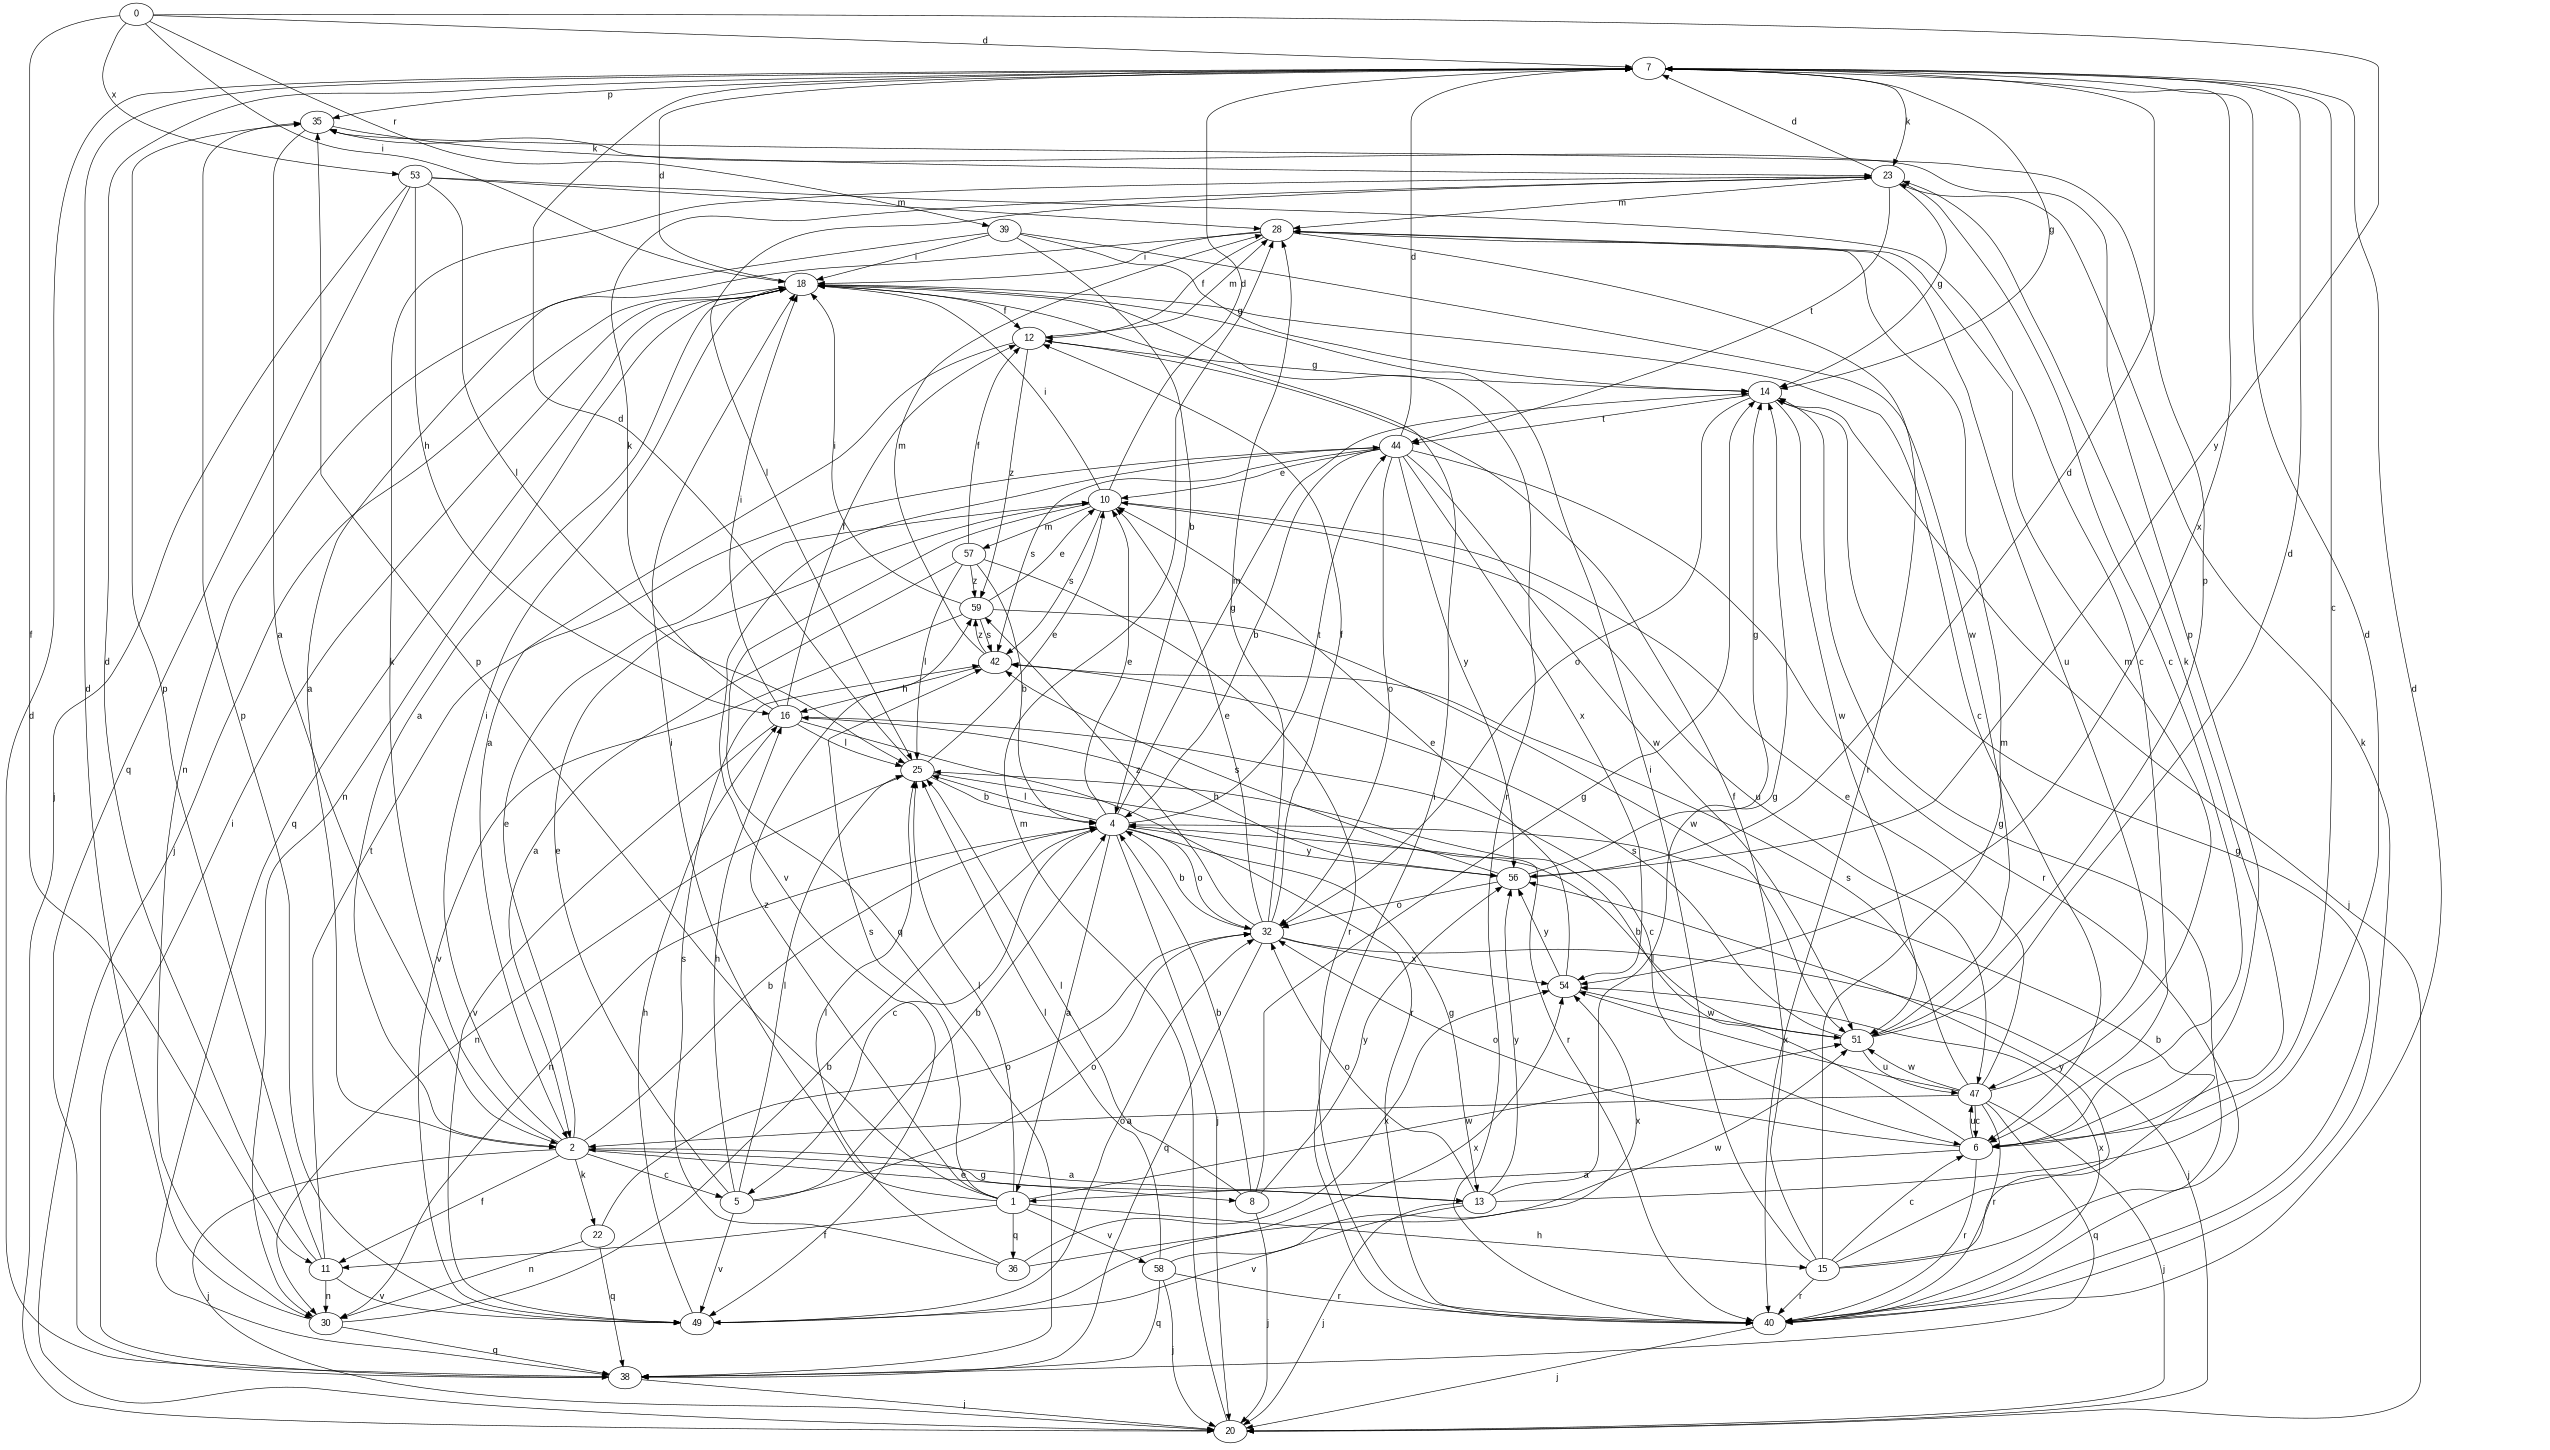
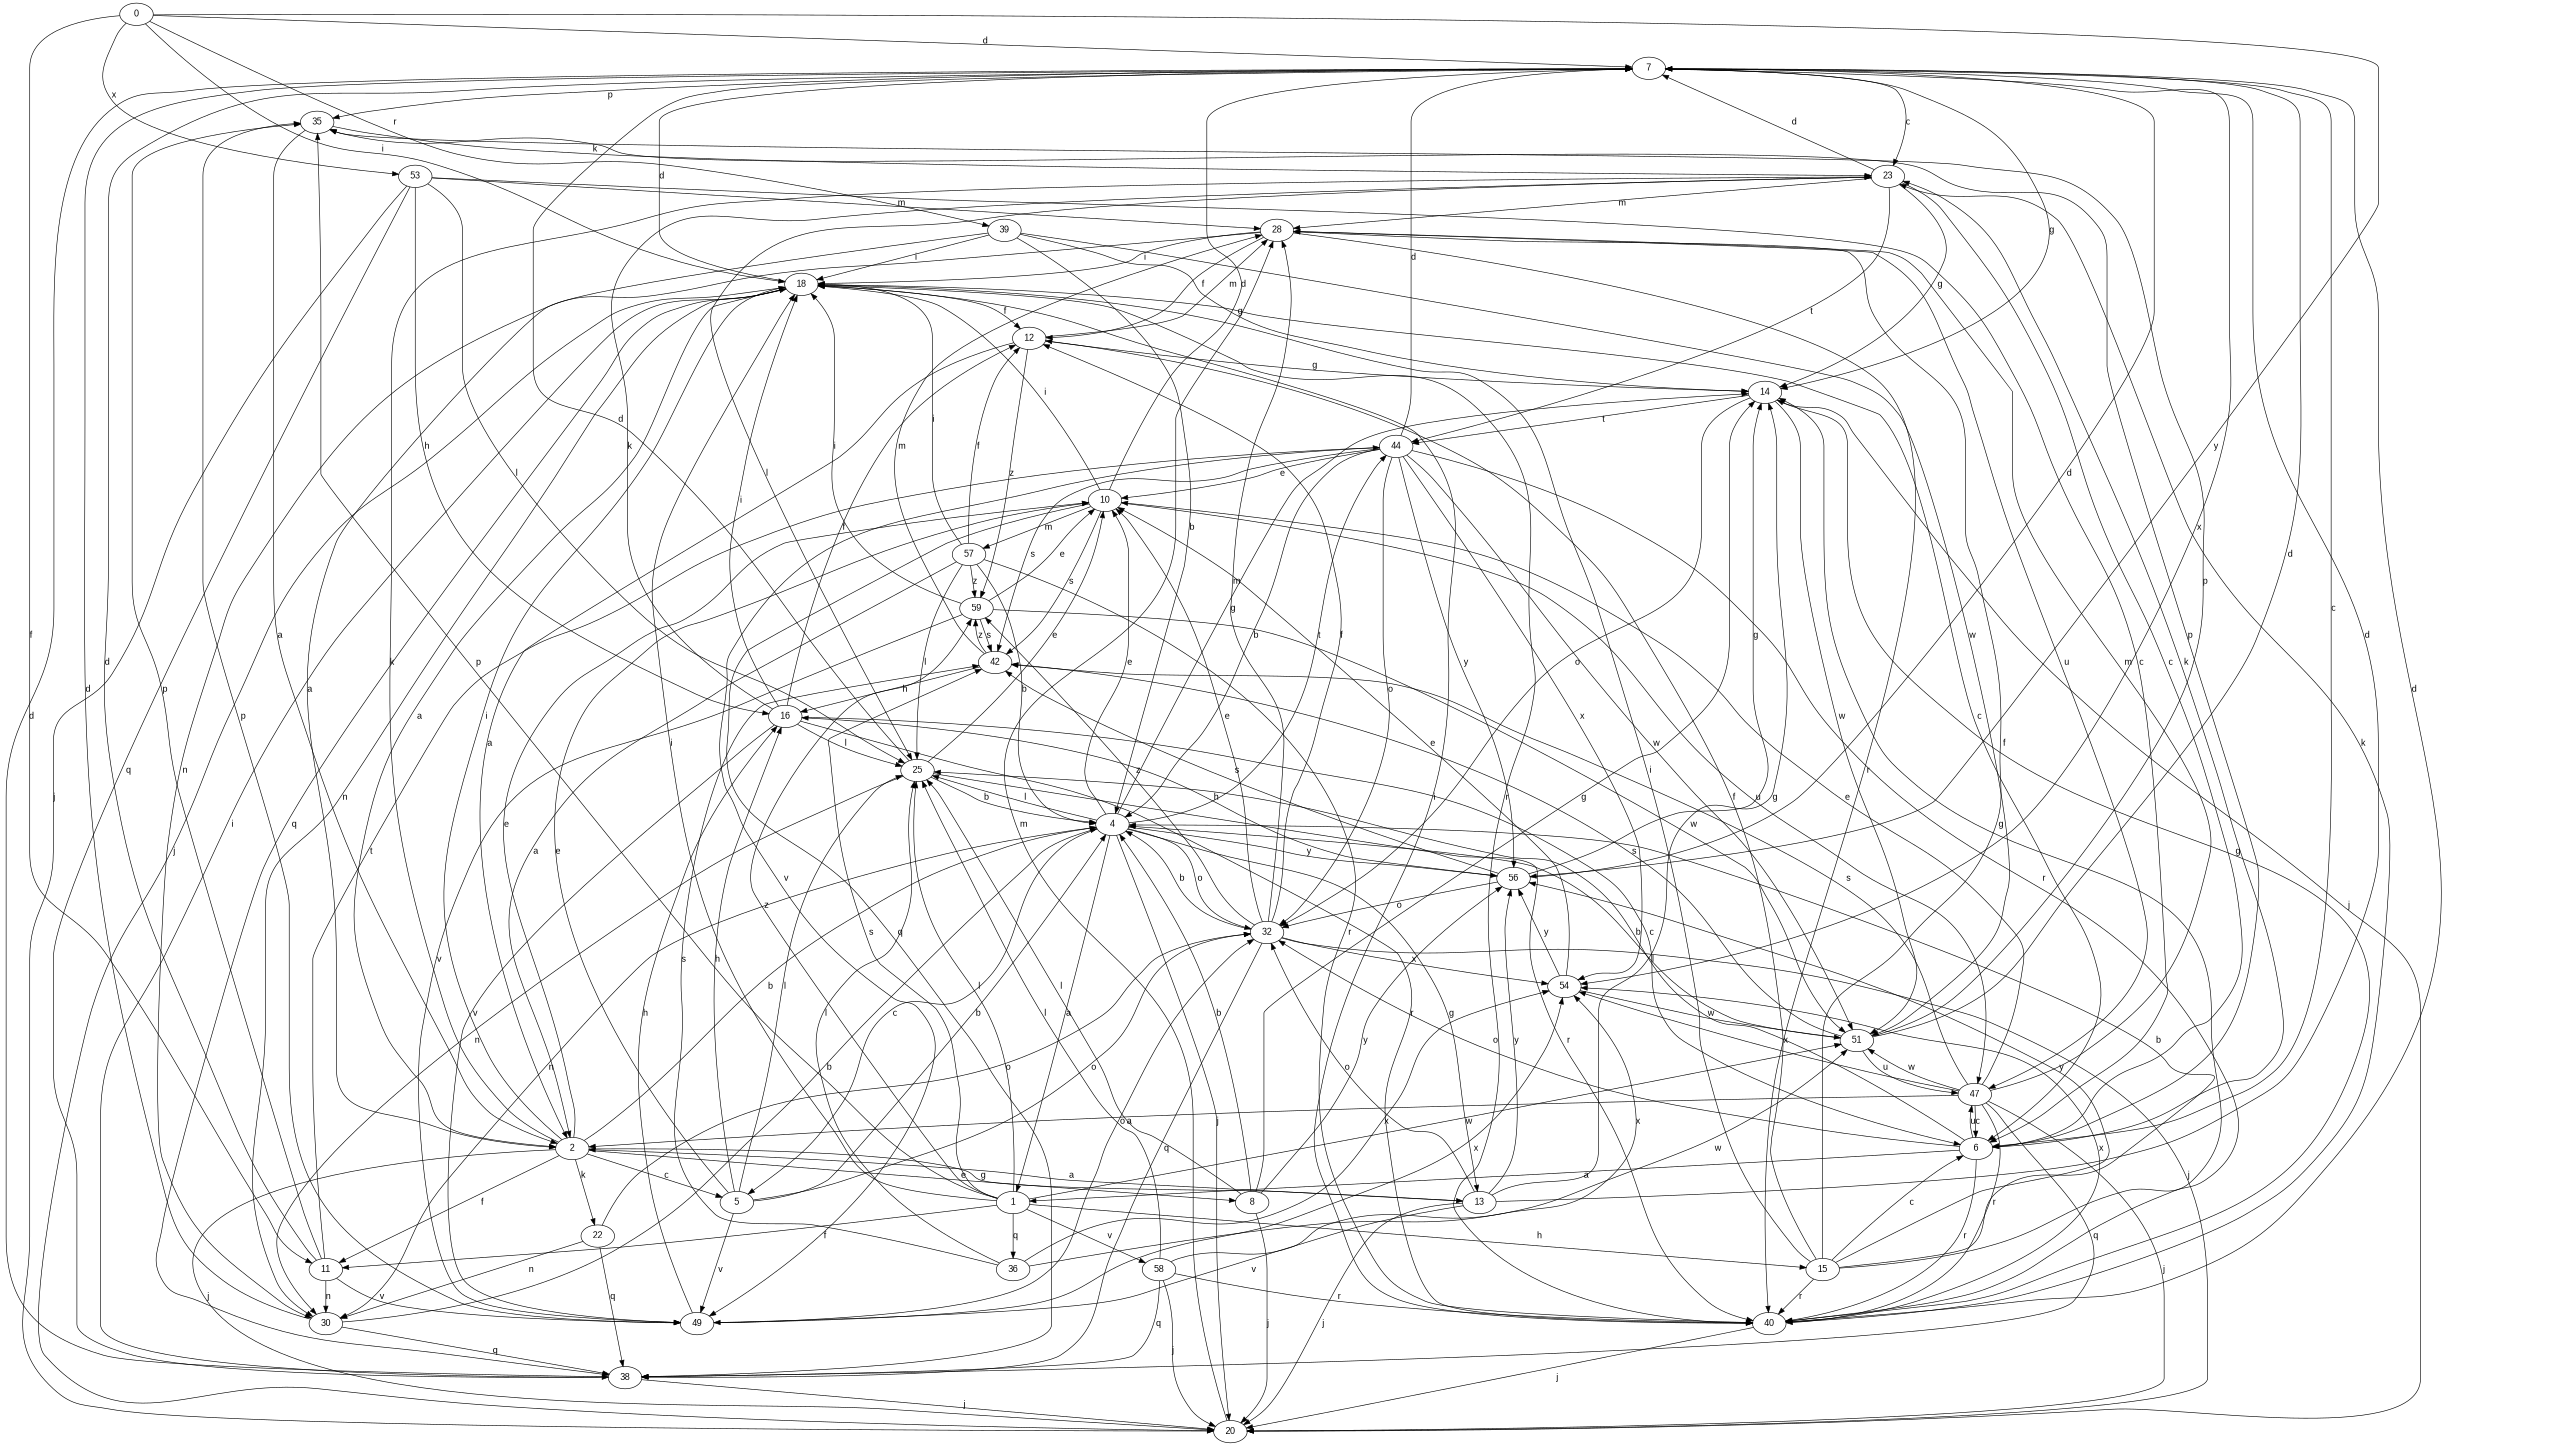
(1908, 122) -> (1908, 122)
none -> (932, 378)
(2004, 743) -> (2004, 743)
